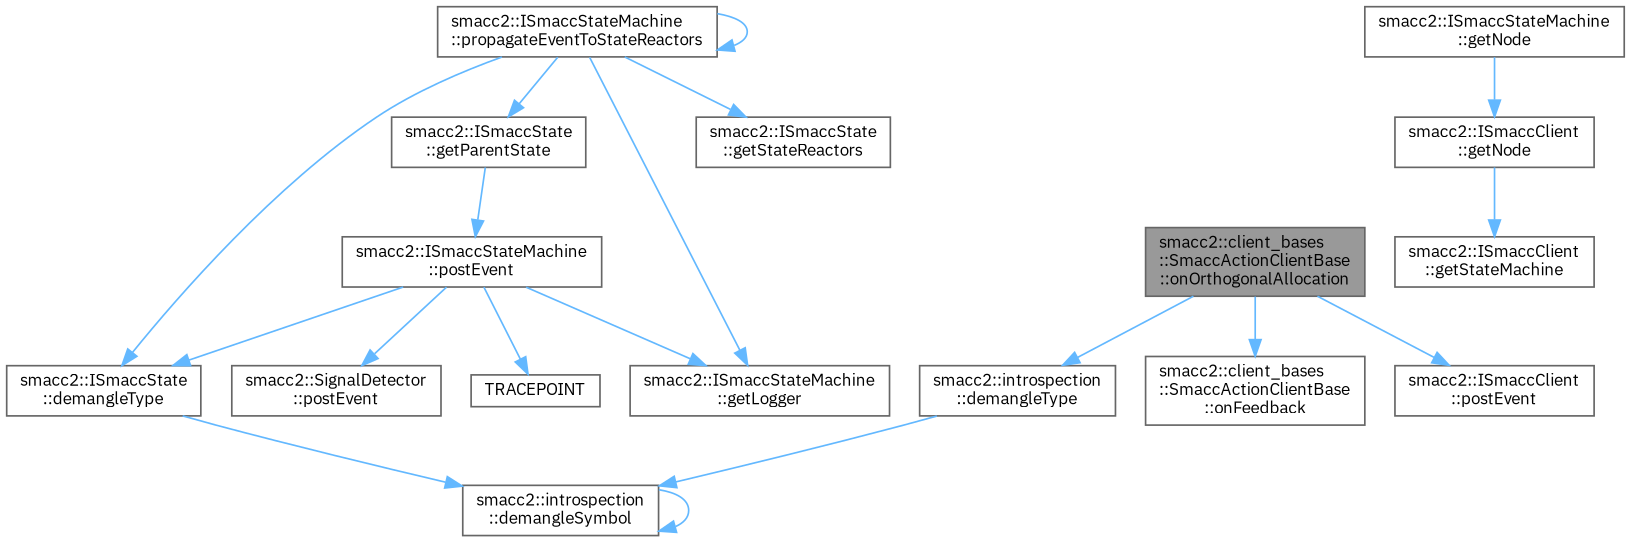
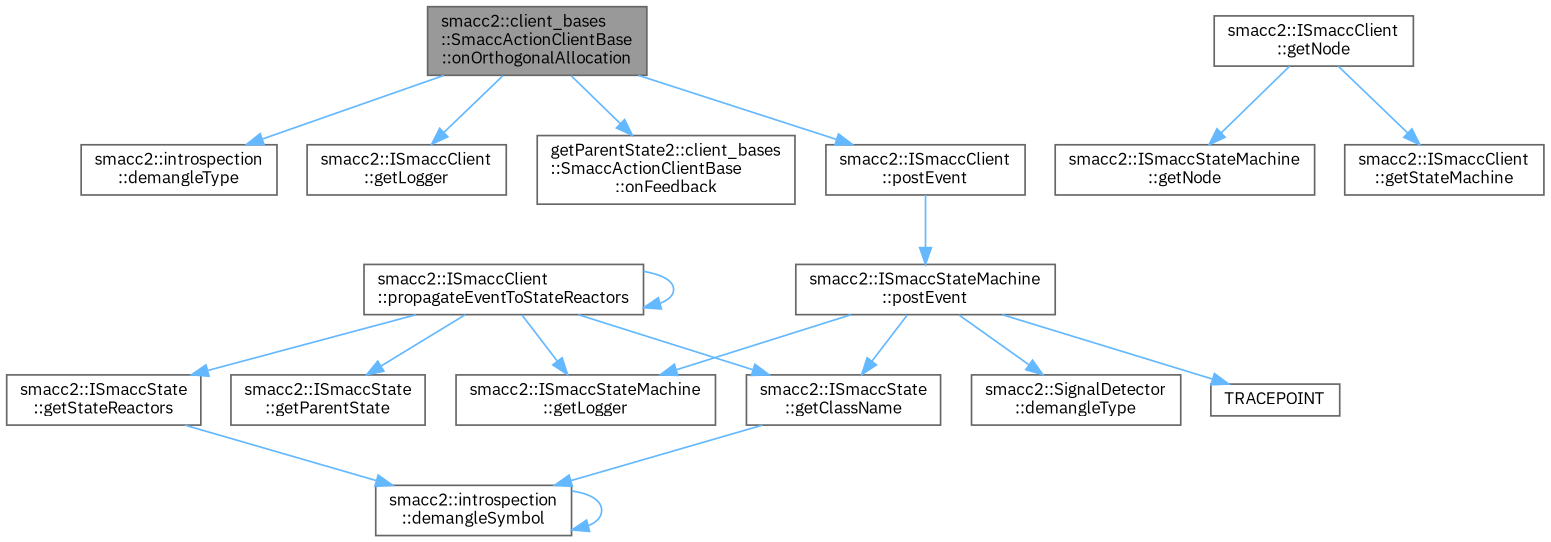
(577, 32) -> (504, 290)
(1495, 78) -> (1255, 100)
none -> (407, 170)
(482, 194) -> (926, 221)
(104, 391) -> (844, 400)
(336, 391) -> (1076, 400)
(1255, 391) -> (666, 170)
(807, 450) -> (281, 453)
